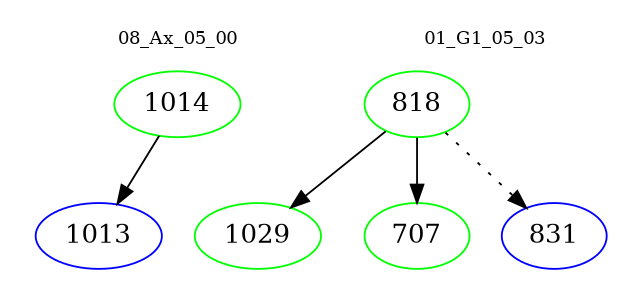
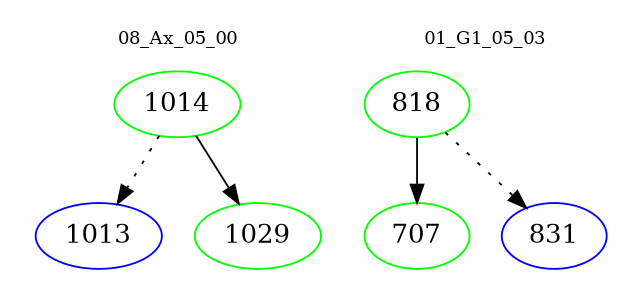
(362, 151) -> (212, 162)
(143, 162) -> (143, 162)
